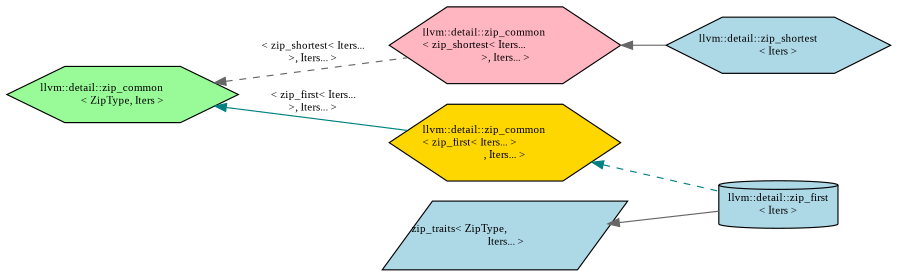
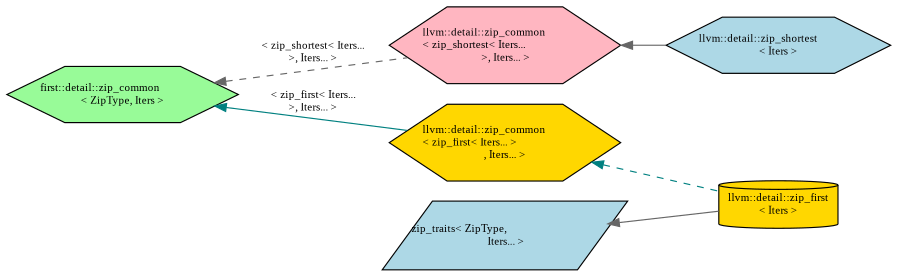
(123, 95) -> (123, 95)
(778, 205) -> (778, 205)
